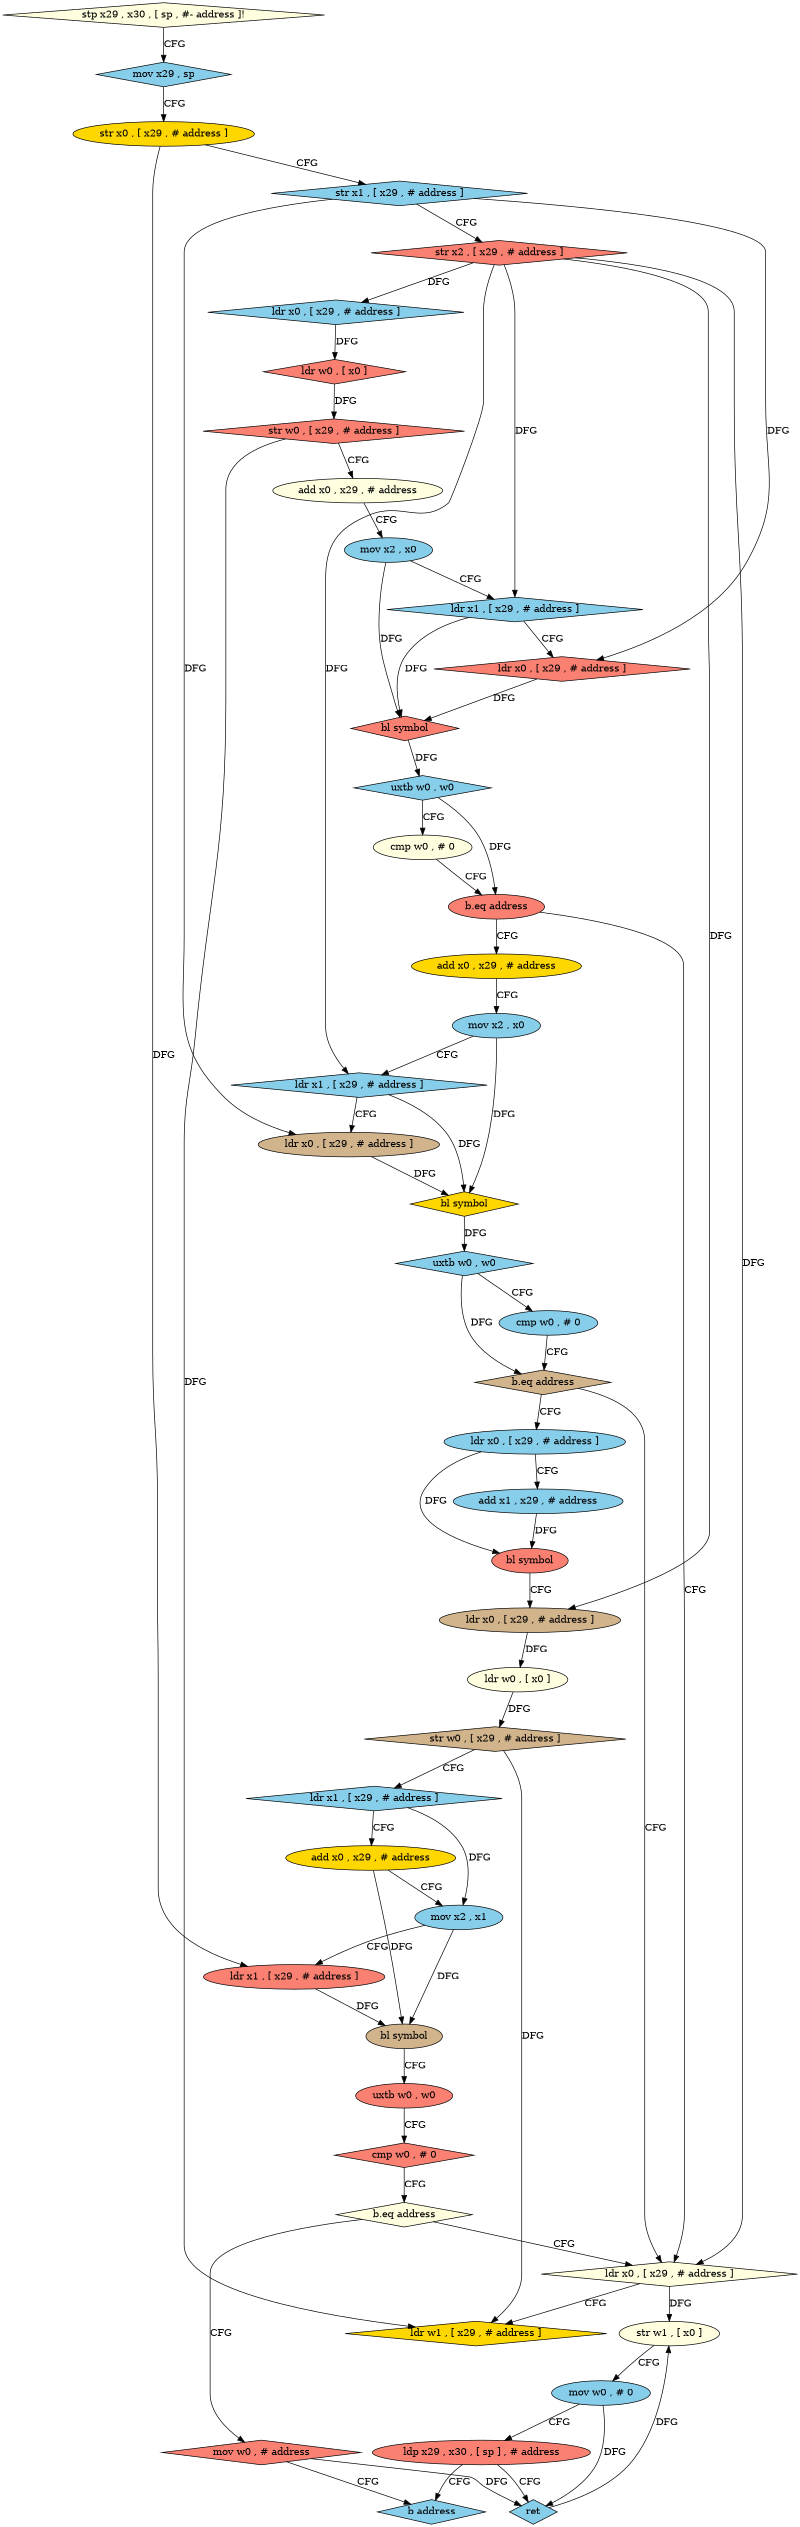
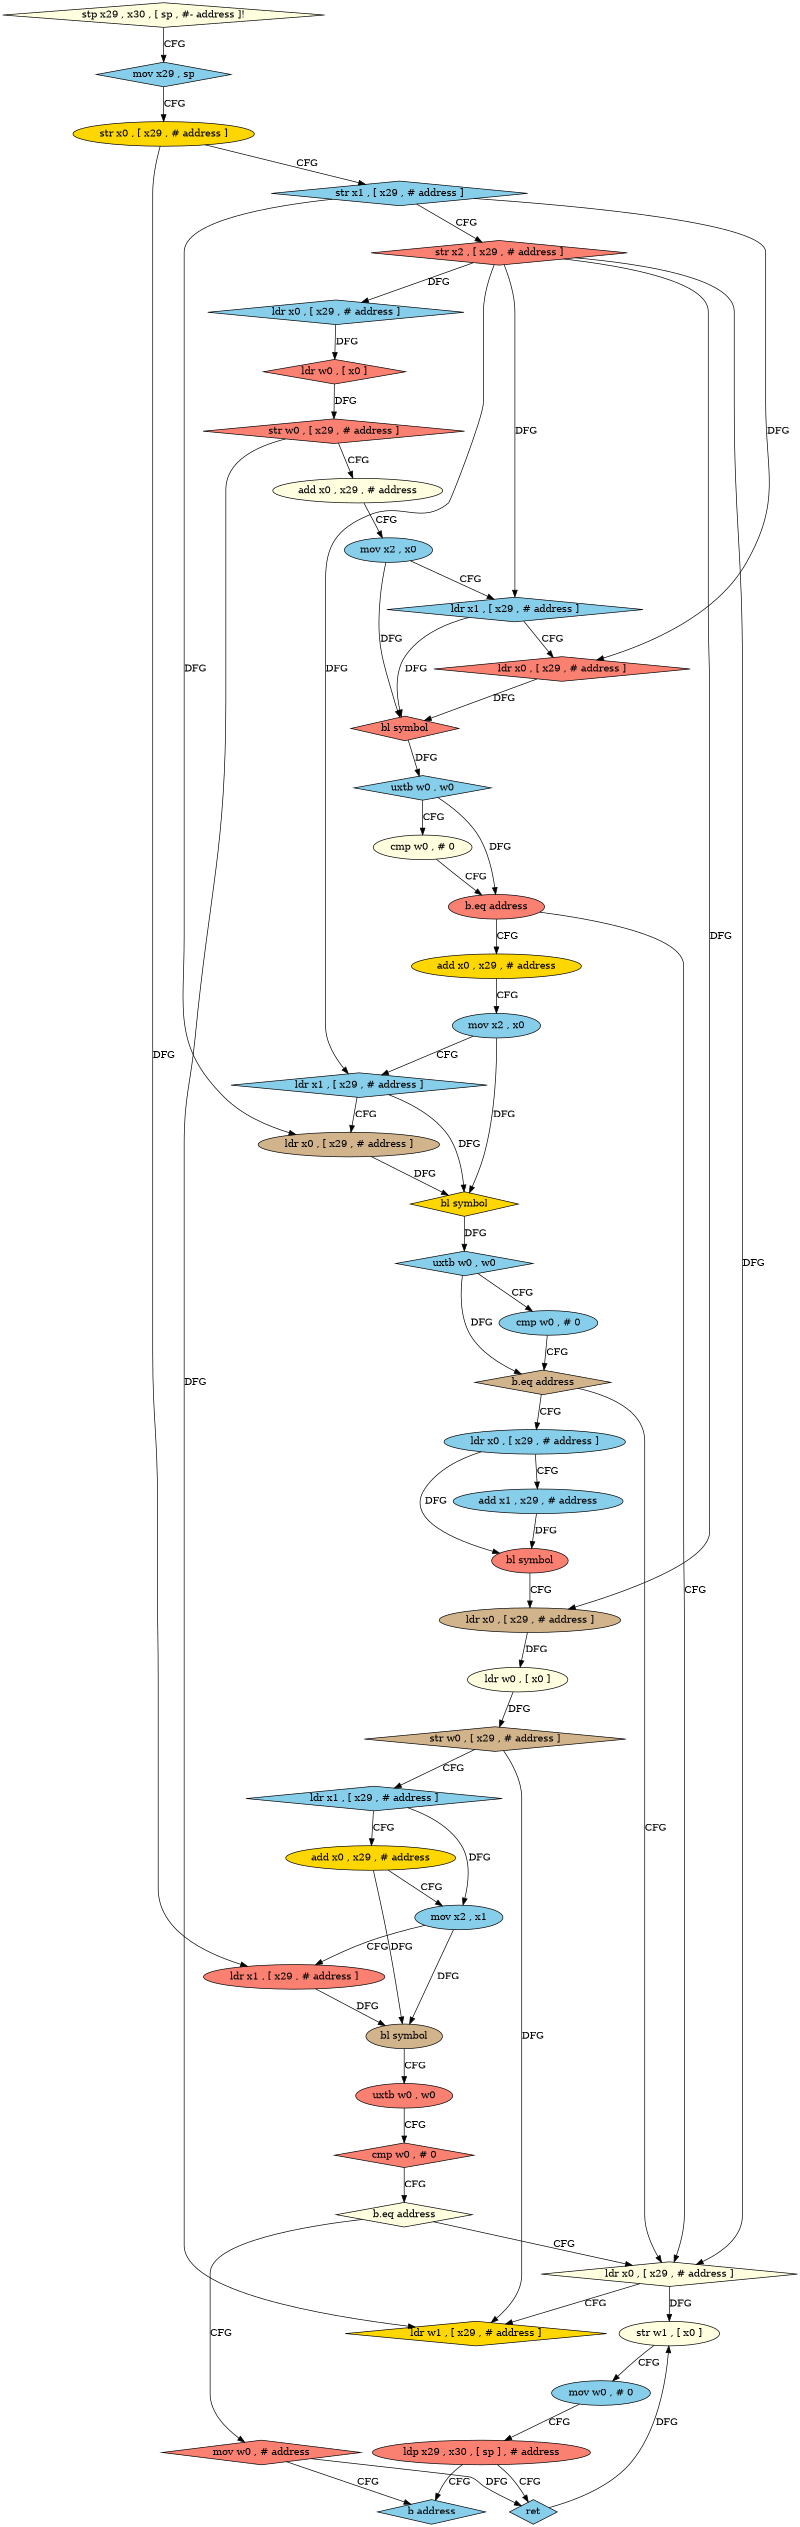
(597, 2464) -> none
